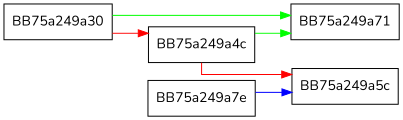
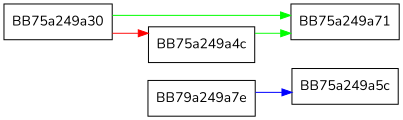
(236, 74) -> none
(202, 98) -> (202, 98)
